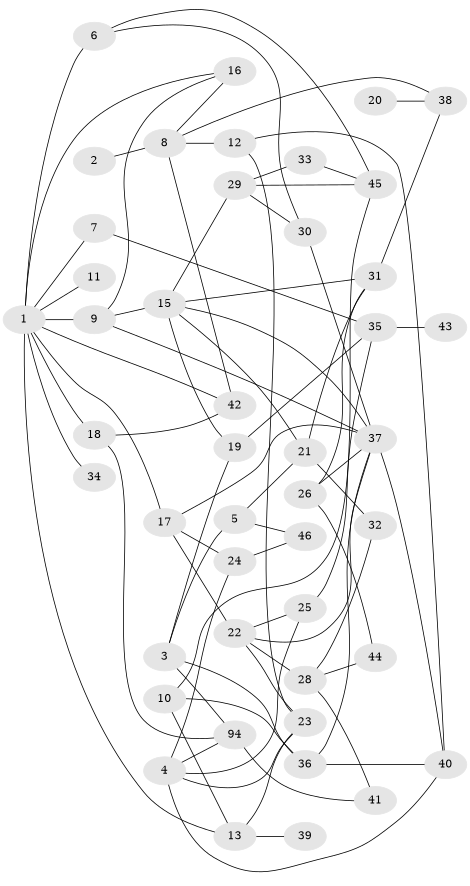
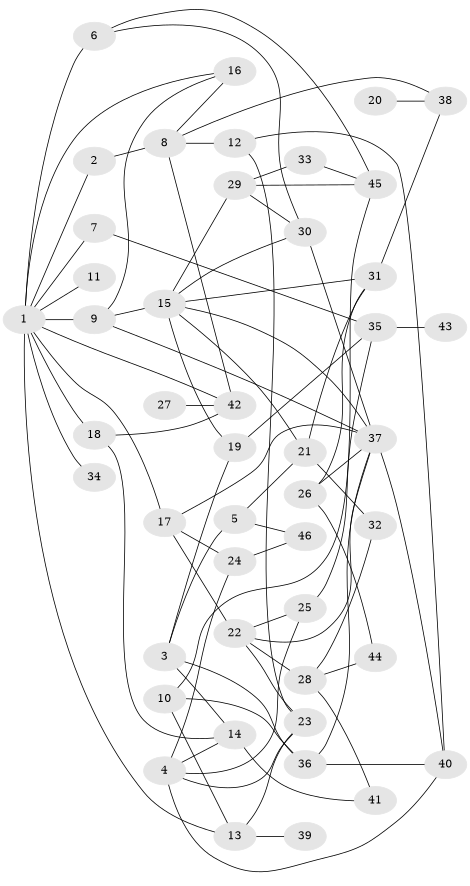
none -> (59, 240)
none -> (230, 261)
none -> (165, 406)
(235, 735) -> (235, 735)
